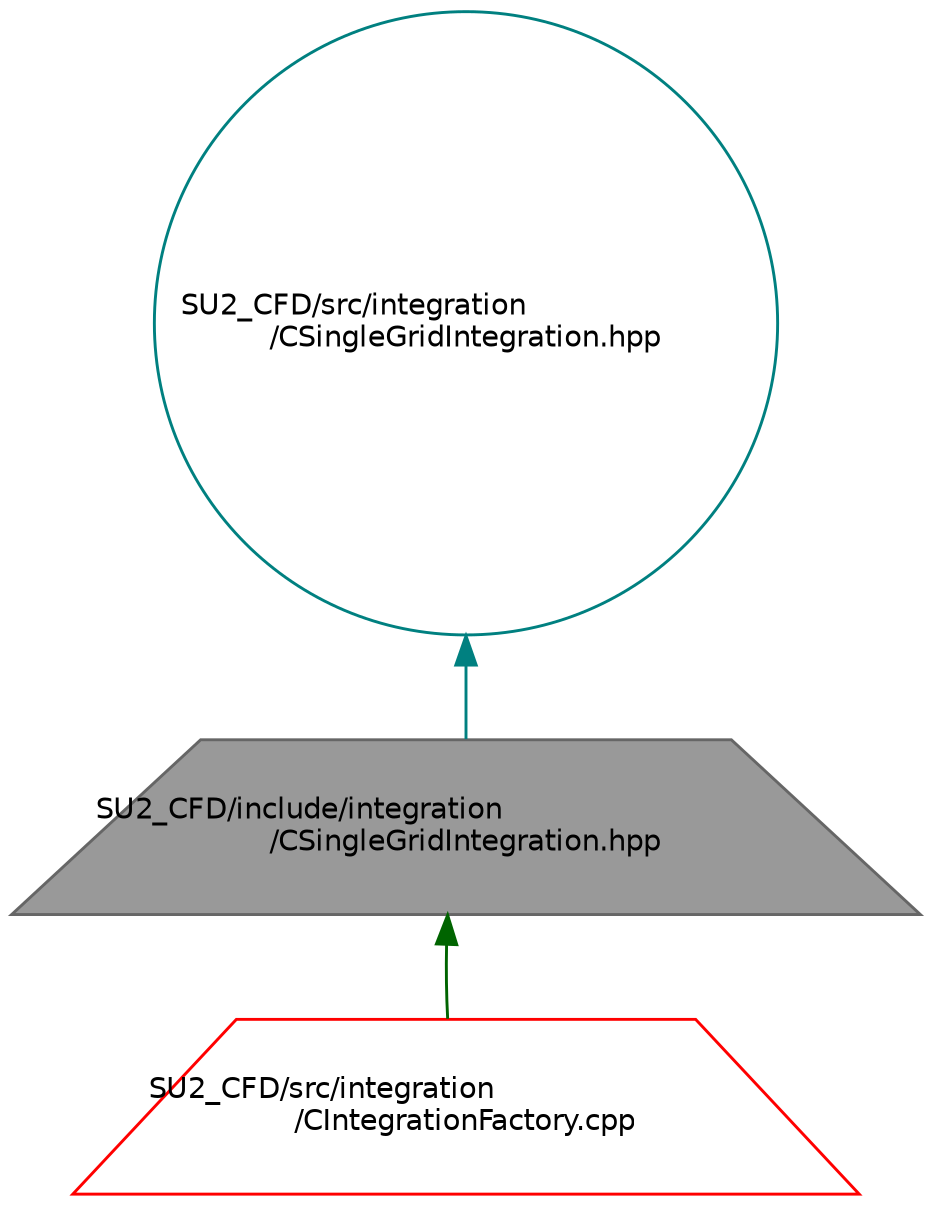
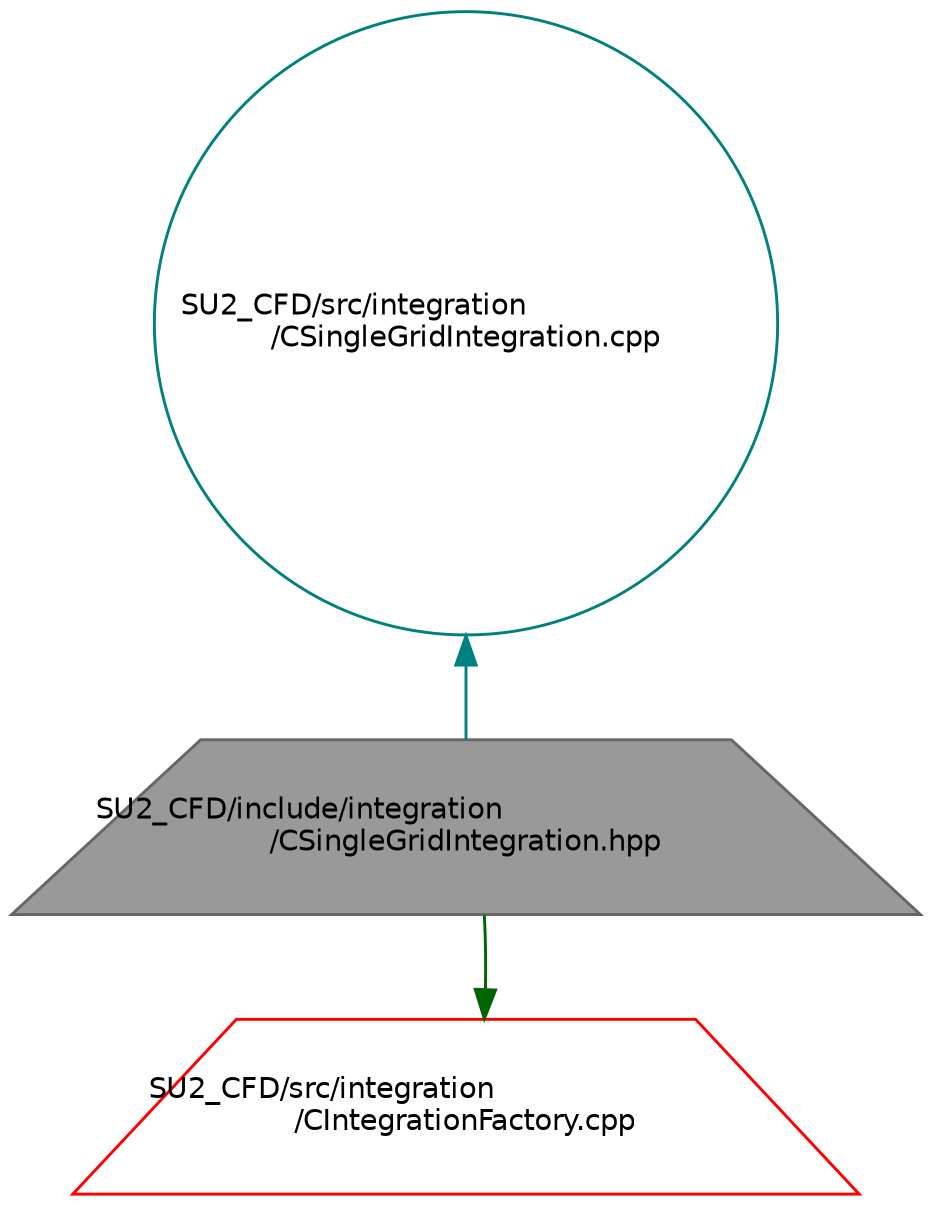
(466, 323) -> (466, 323)
(446, 982) -> (486, 952)
